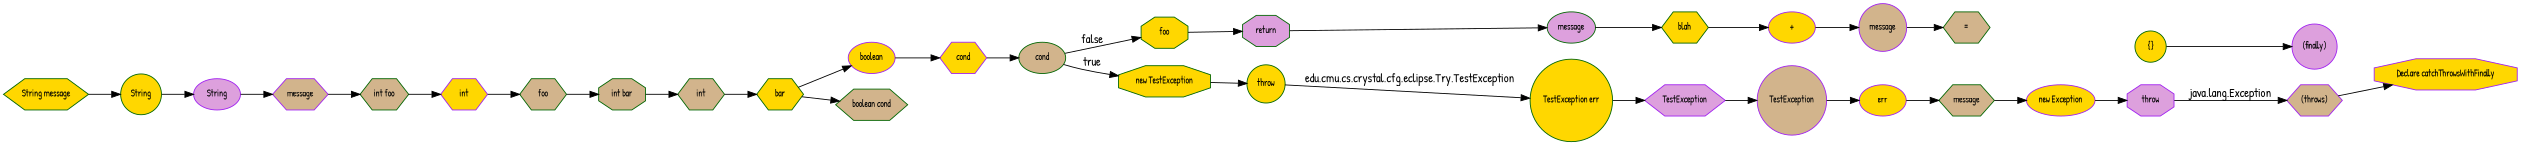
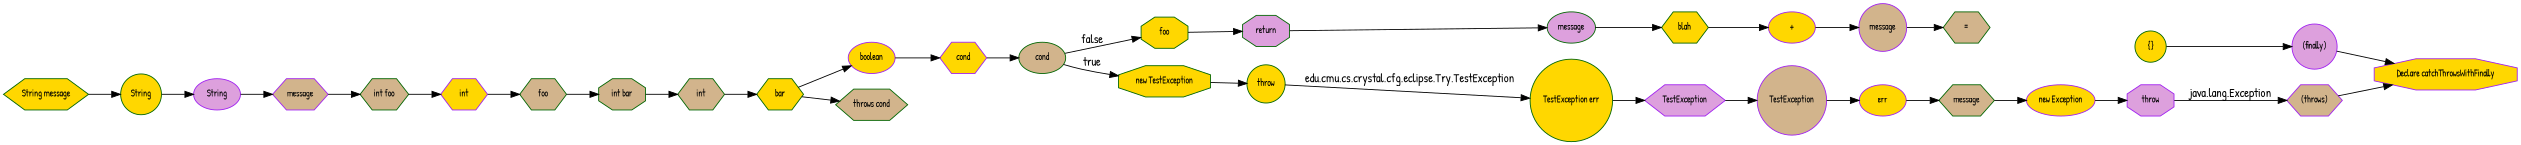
none -> (2361, 56)
(872, 105) -> (872, 105)
